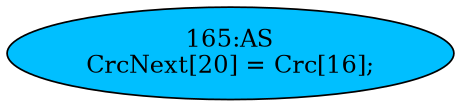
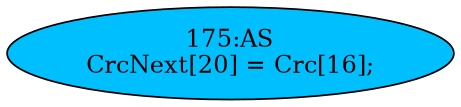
(230, 53) -> (230, 53)
